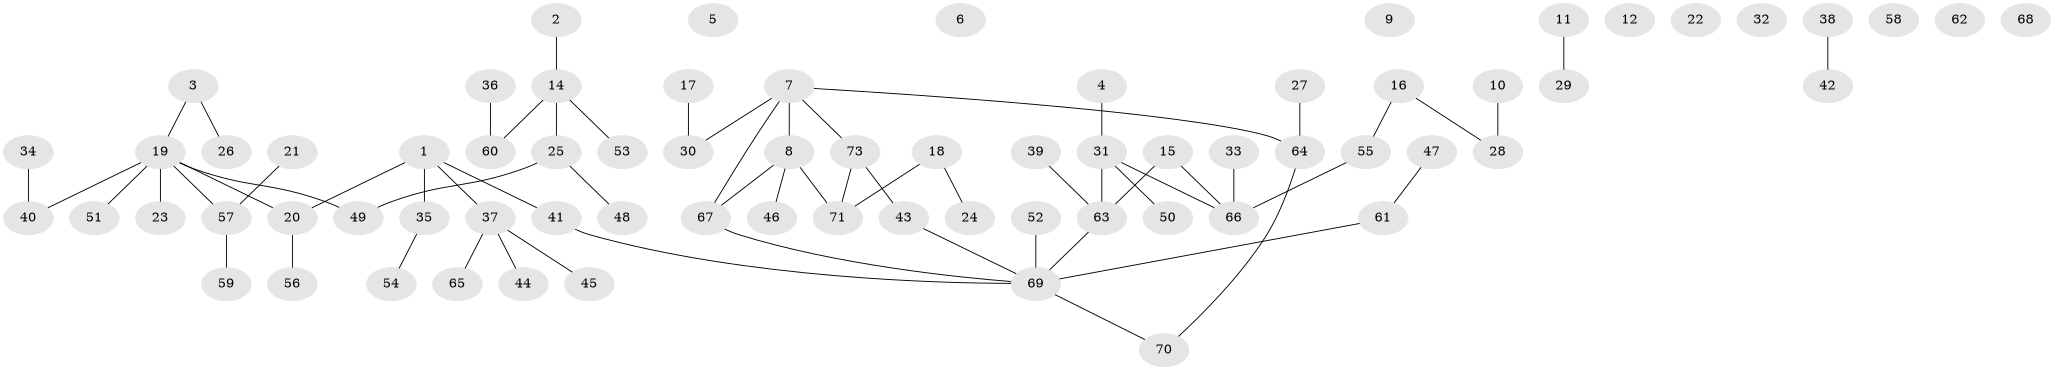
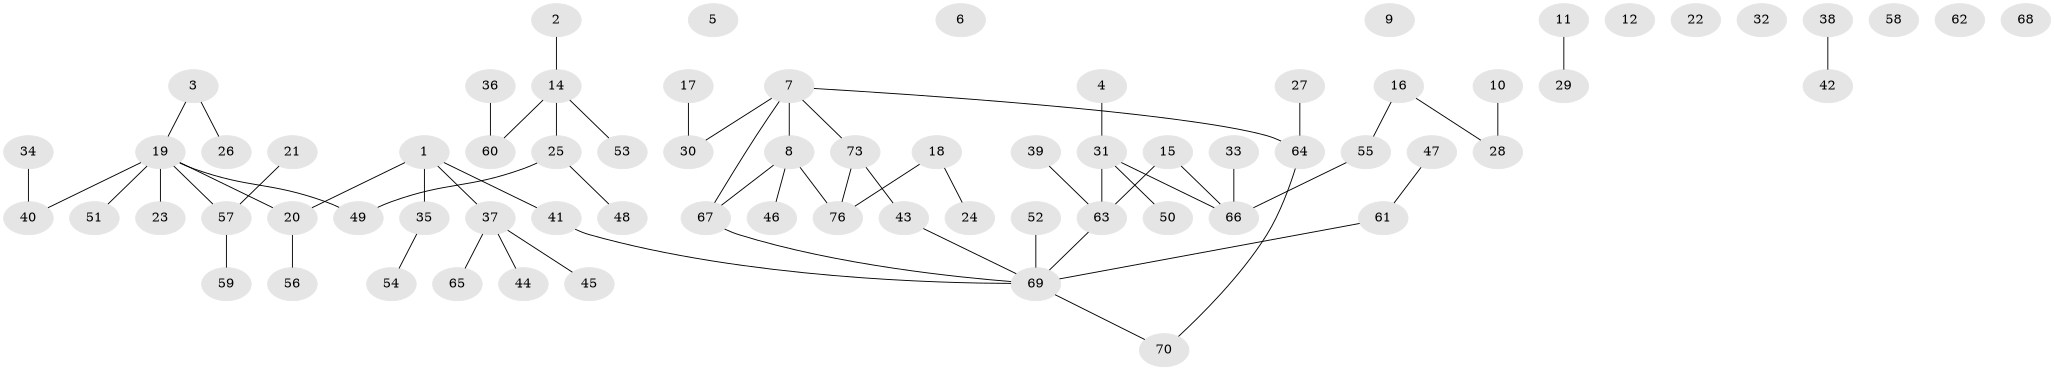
(838, 218) -> (838, 218)
